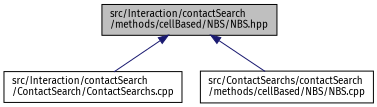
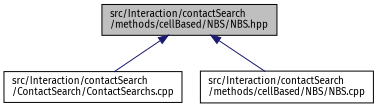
(287, 87) -> (287, 87)
